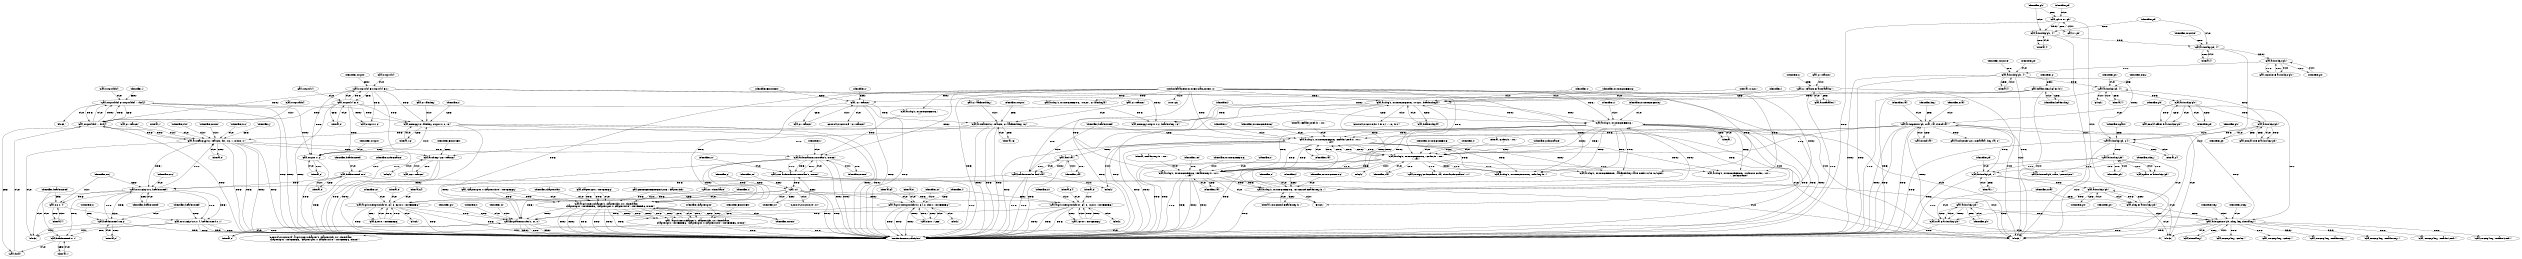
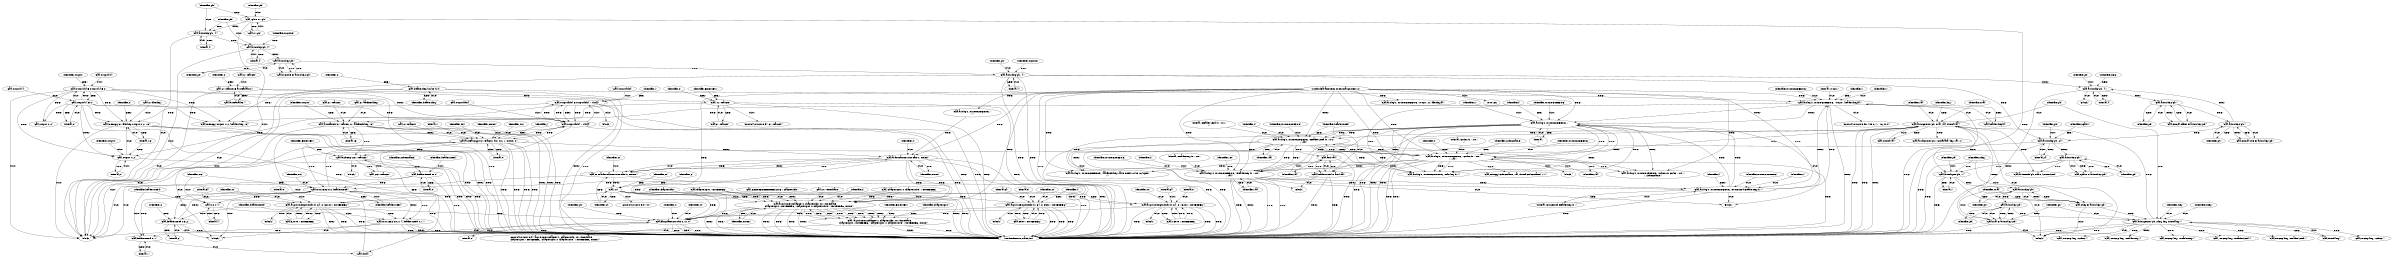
(1984, 174) -> (1952, 174)
(930, 222) -> (1027, 222)
none -> (657, 234)
